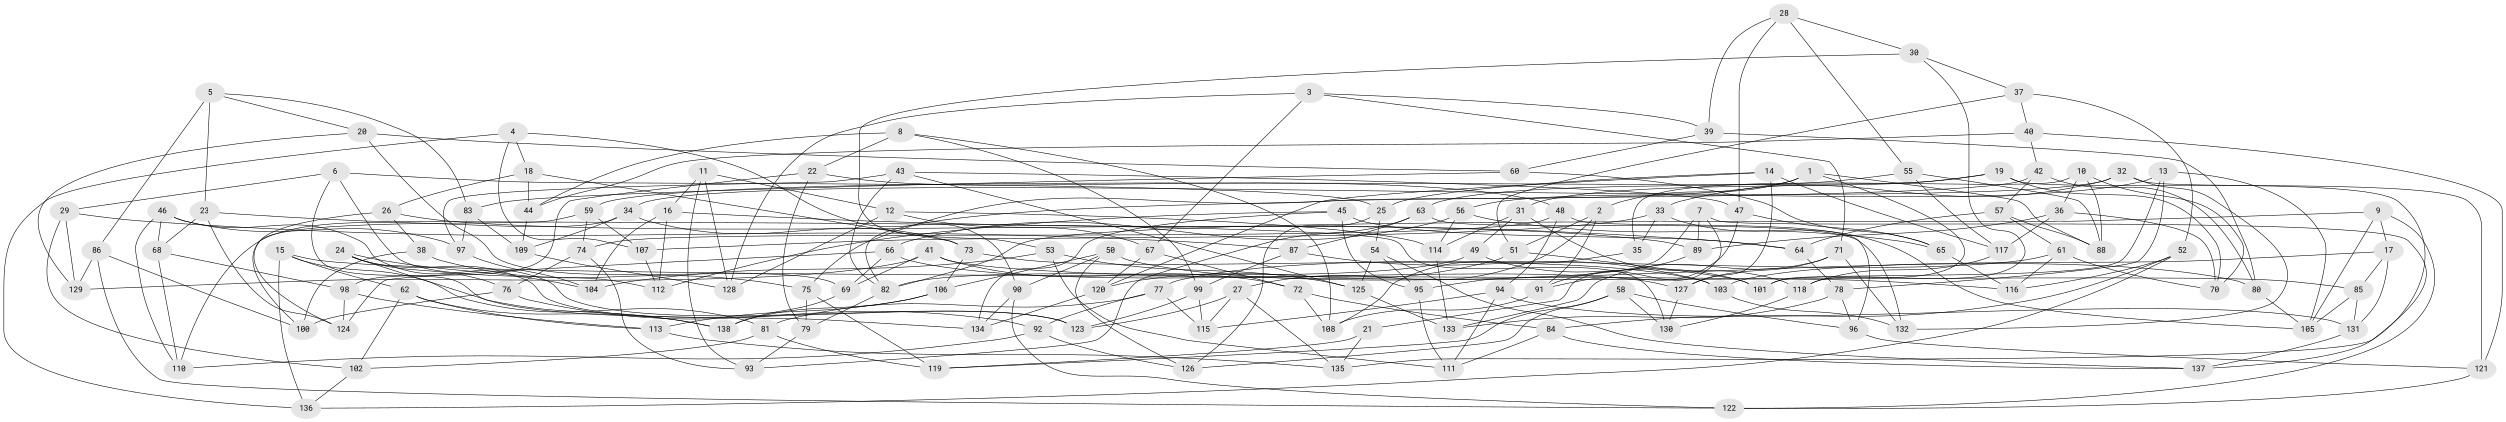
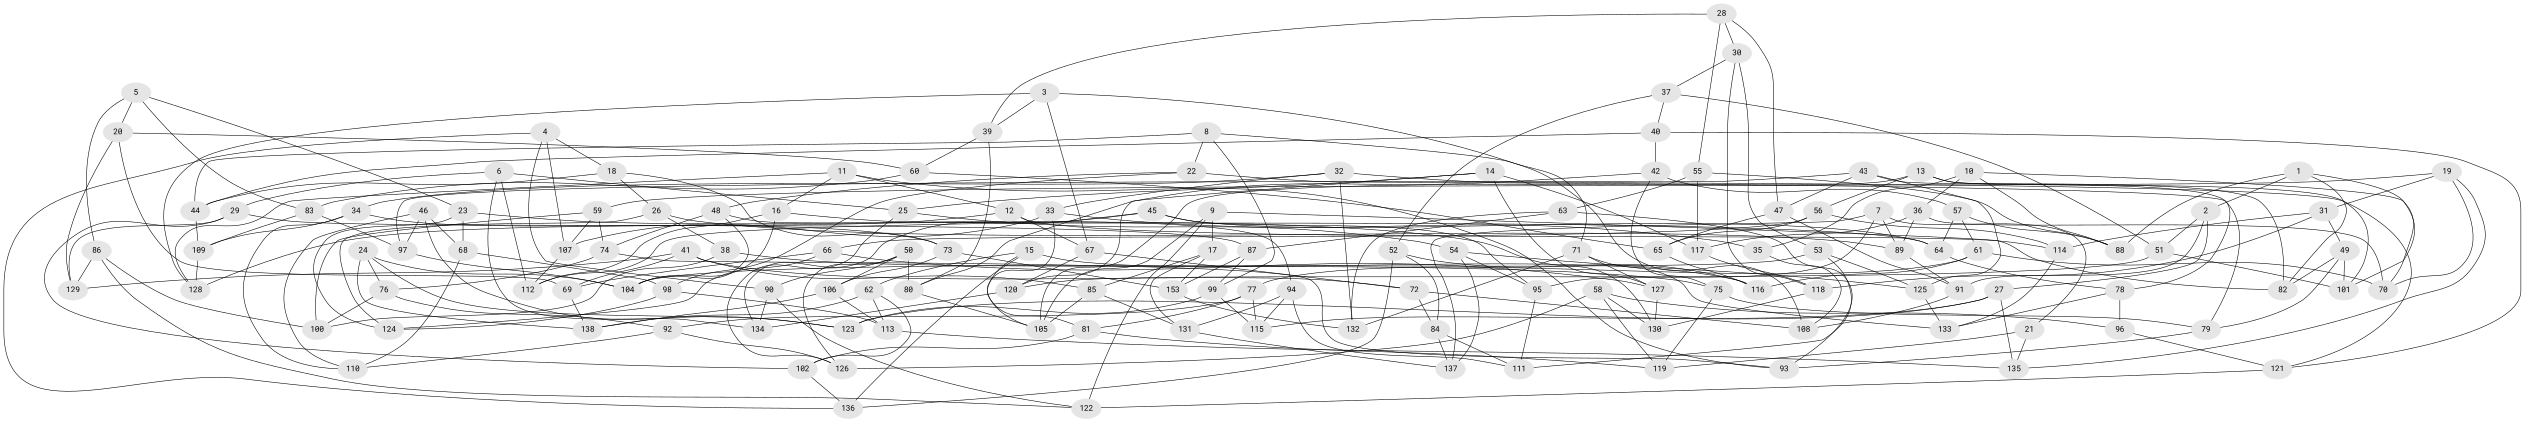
(1757, 226) -> (720, 277)
(1720, 290) -> (1173, 290)
(846, 310) -> (2288, 308)
